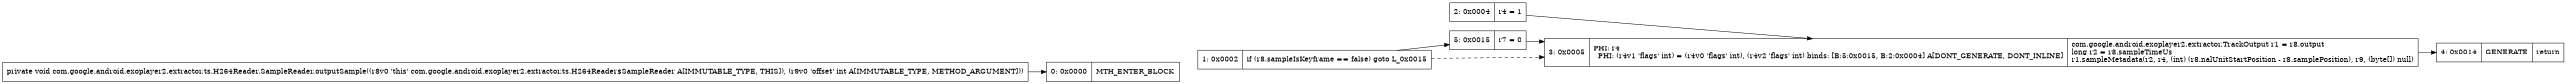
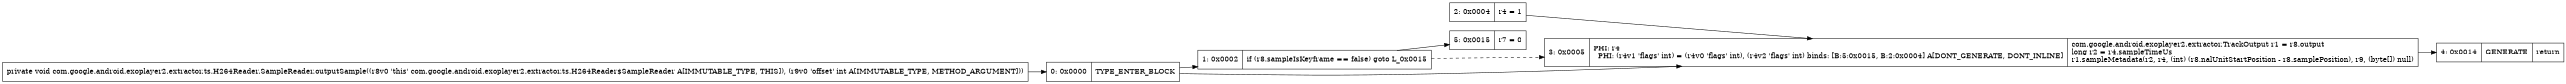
(1533, 41) -> (1428, 74)
(2122, 52) -> (2122, 52)
none -> (1186, 67)
(1135, 72) -> (1135, 72)
